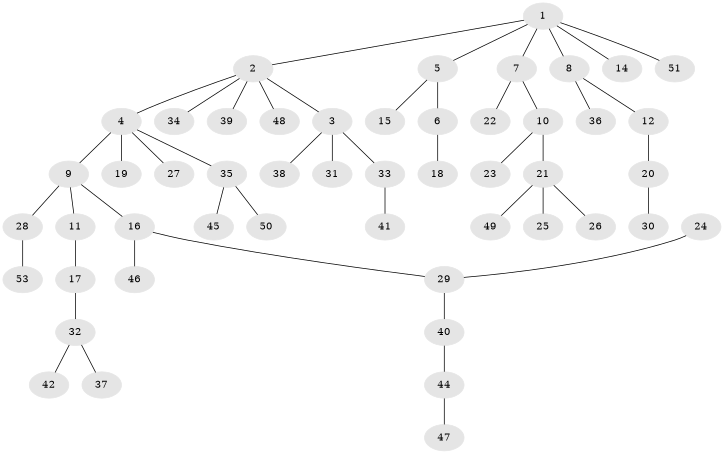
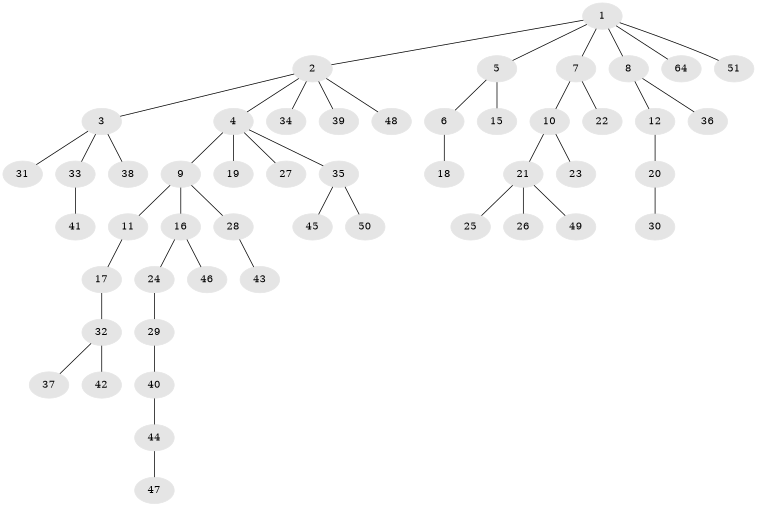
(622, 69) -> (681, 69)
(288, 257) -> (168, 253)
(23, 280) -> (260, 280)
